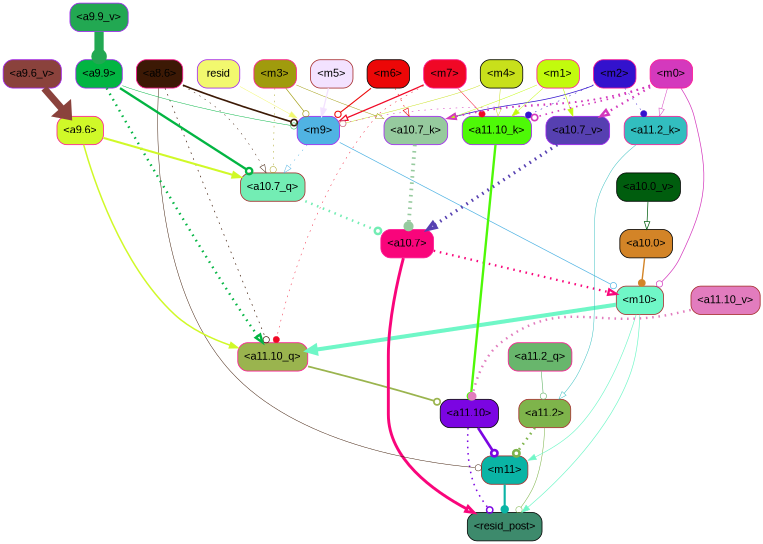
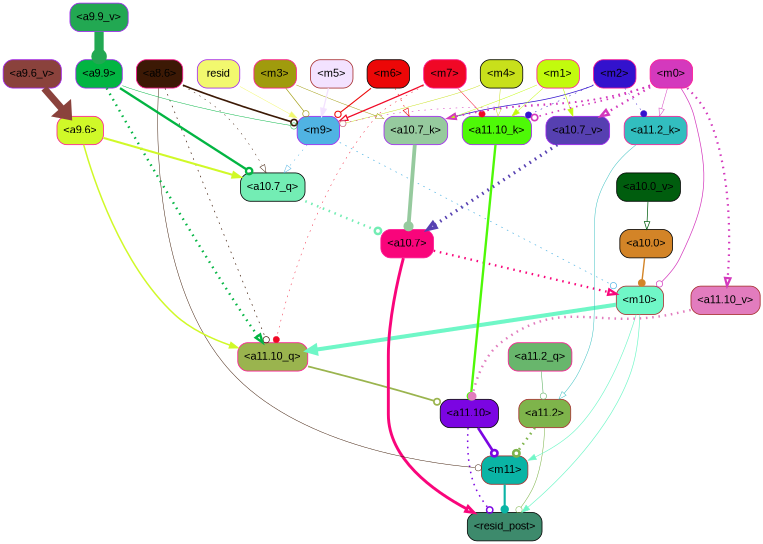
(274, 129) -> none
none -> (725, 178)
(412, 186) -> (412, 186)
(273, 187) -> (273, 187)
(475, 213) -> (475, 213)
